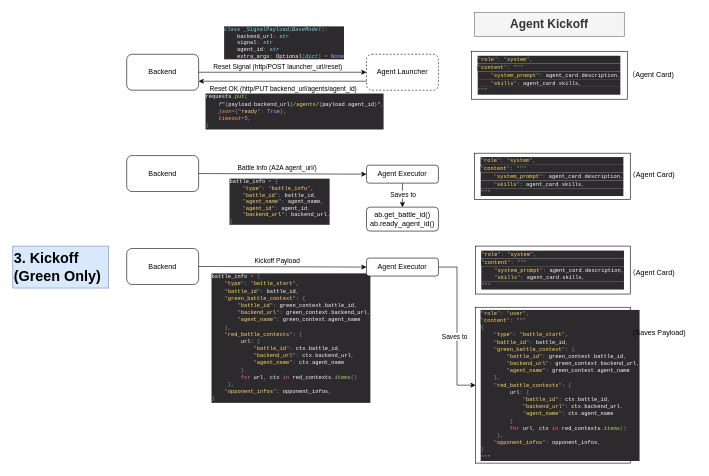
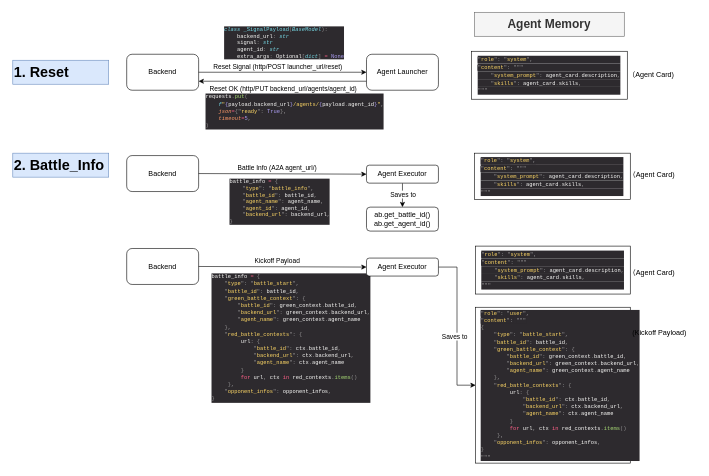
(549, 20) -> (549, 20)
none -> (60, 72)
(402, 72) -> (402, 72)
none -> (60, 165)
(402, 219) -> (402, 219)
(60, 267) -> none
(660, 333) -> (660, 333)
